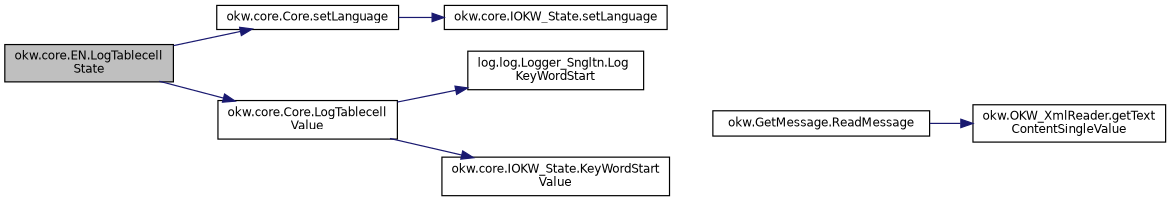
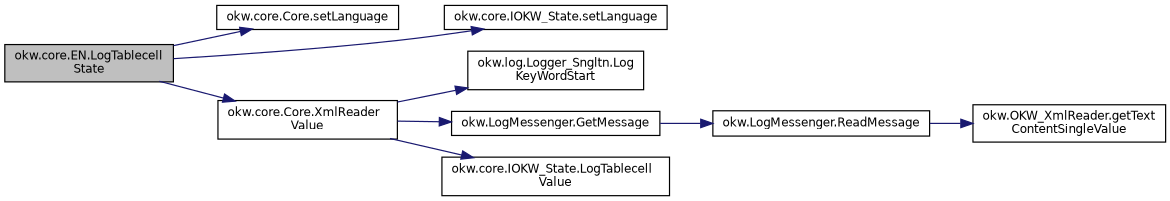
(415, 17) -> (323, 48)
(556, 70) -> (556, 70)
(308, 120) -> (308, 120)
none -> (556, 123)
(821, 123) -> (821, 123)
(556, 176) -> (556, 176)
